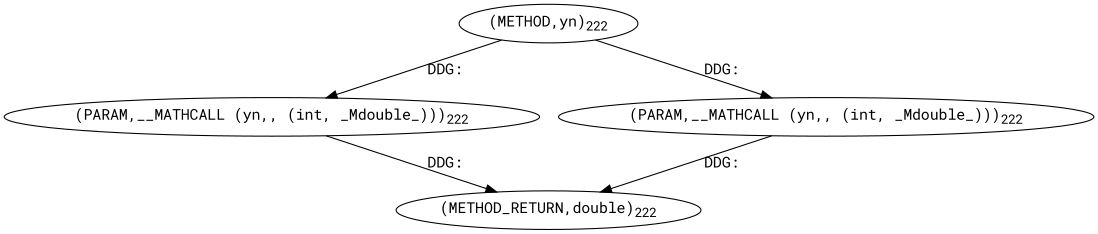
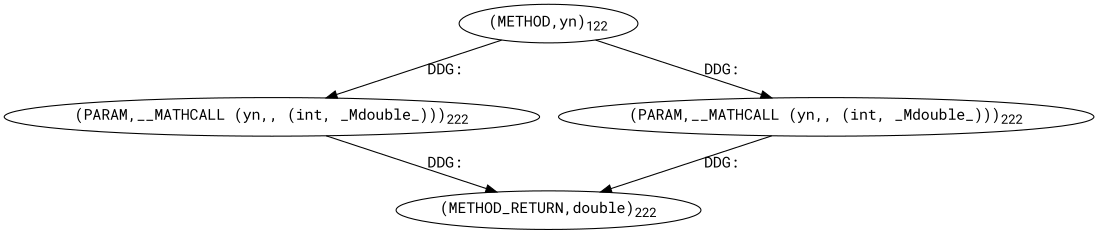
(597, 22) -> (597, 22)
